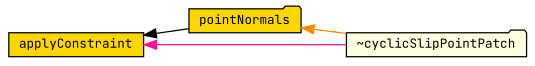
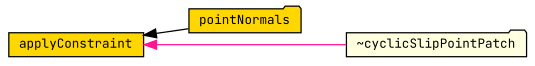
(330, 31) -> none
